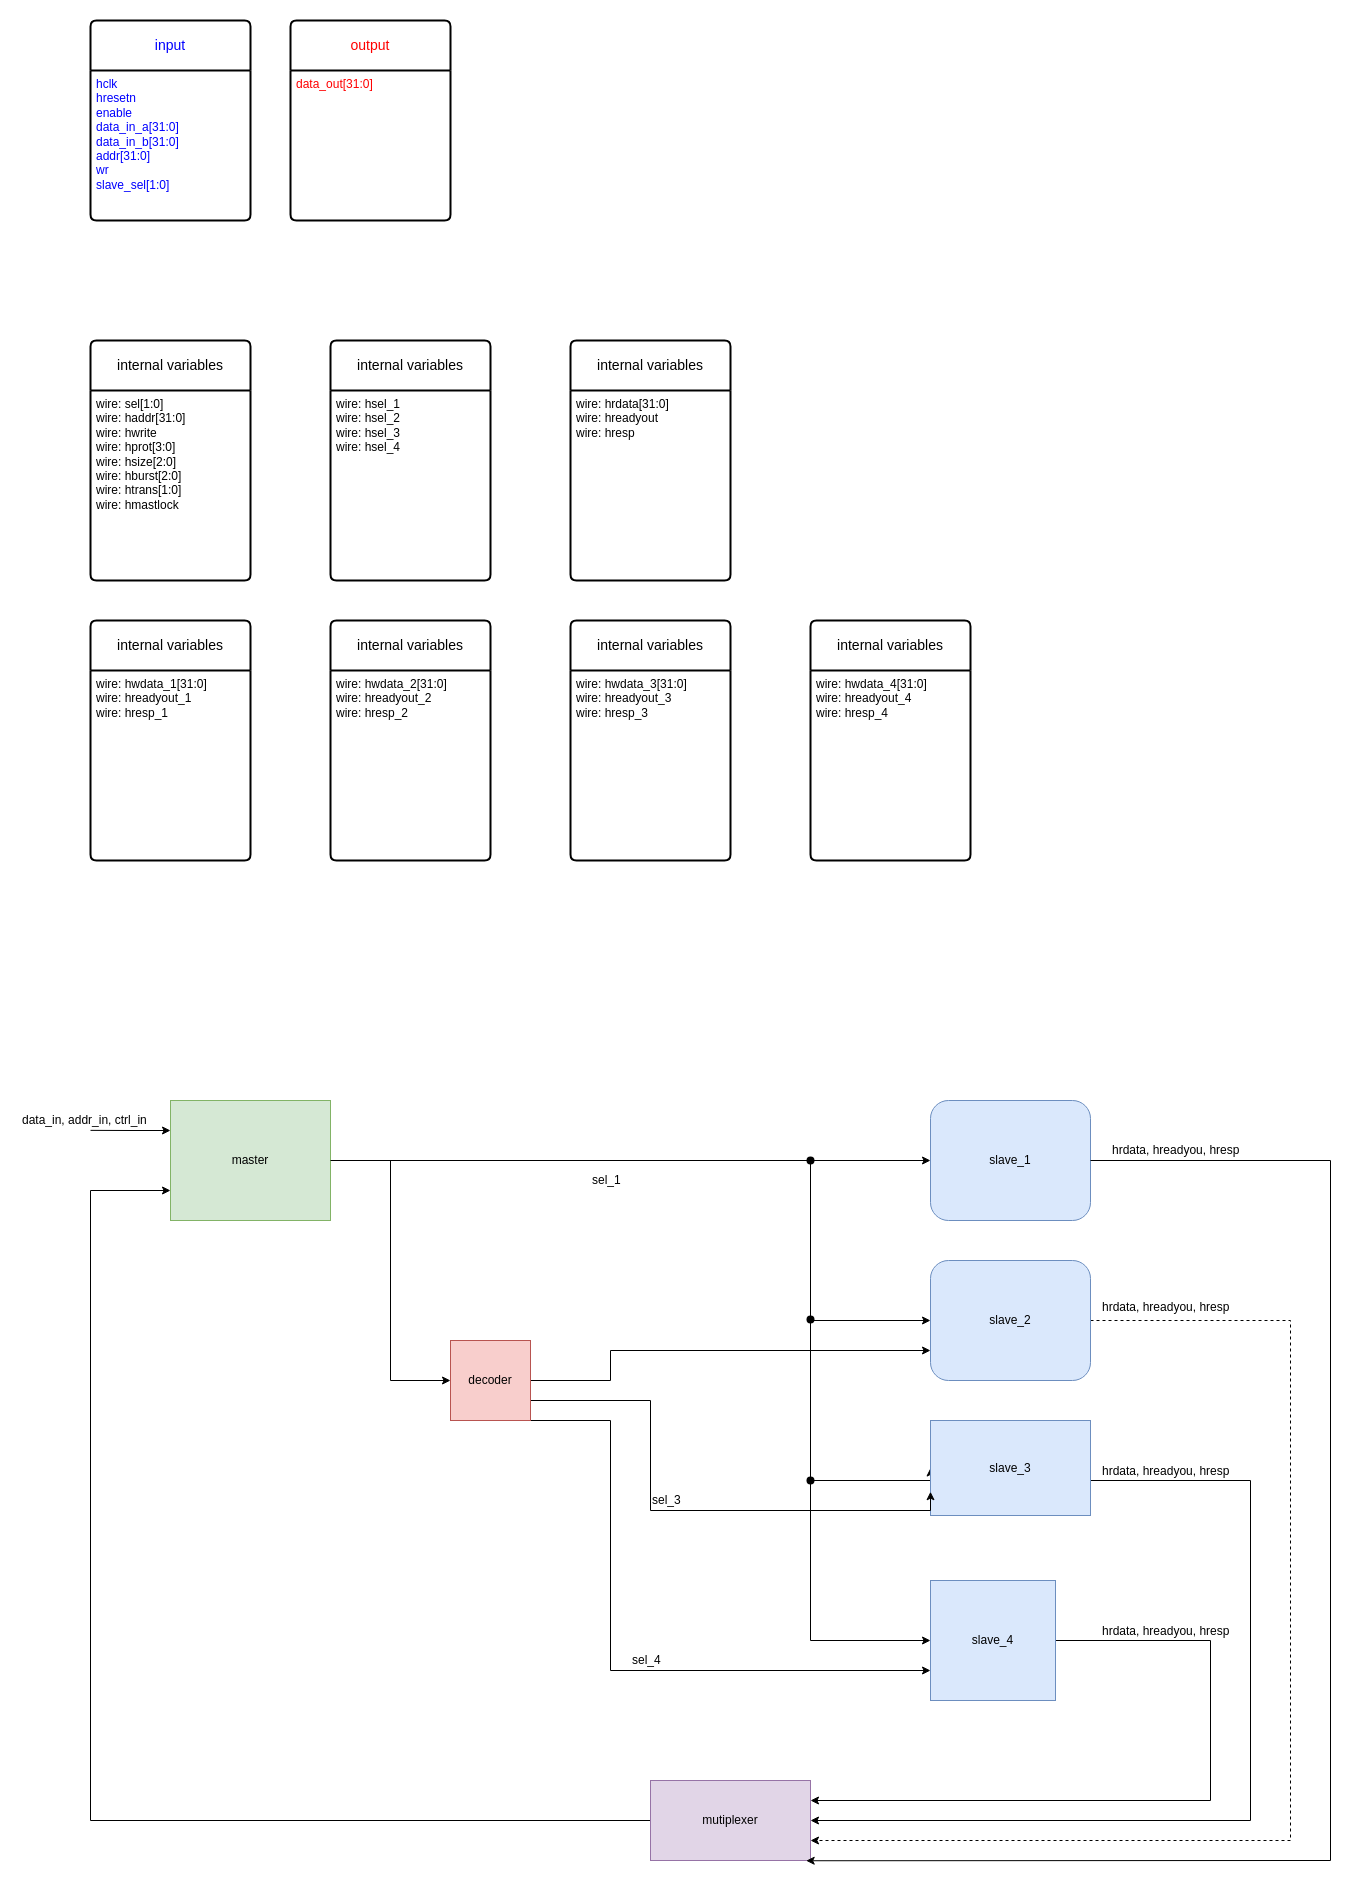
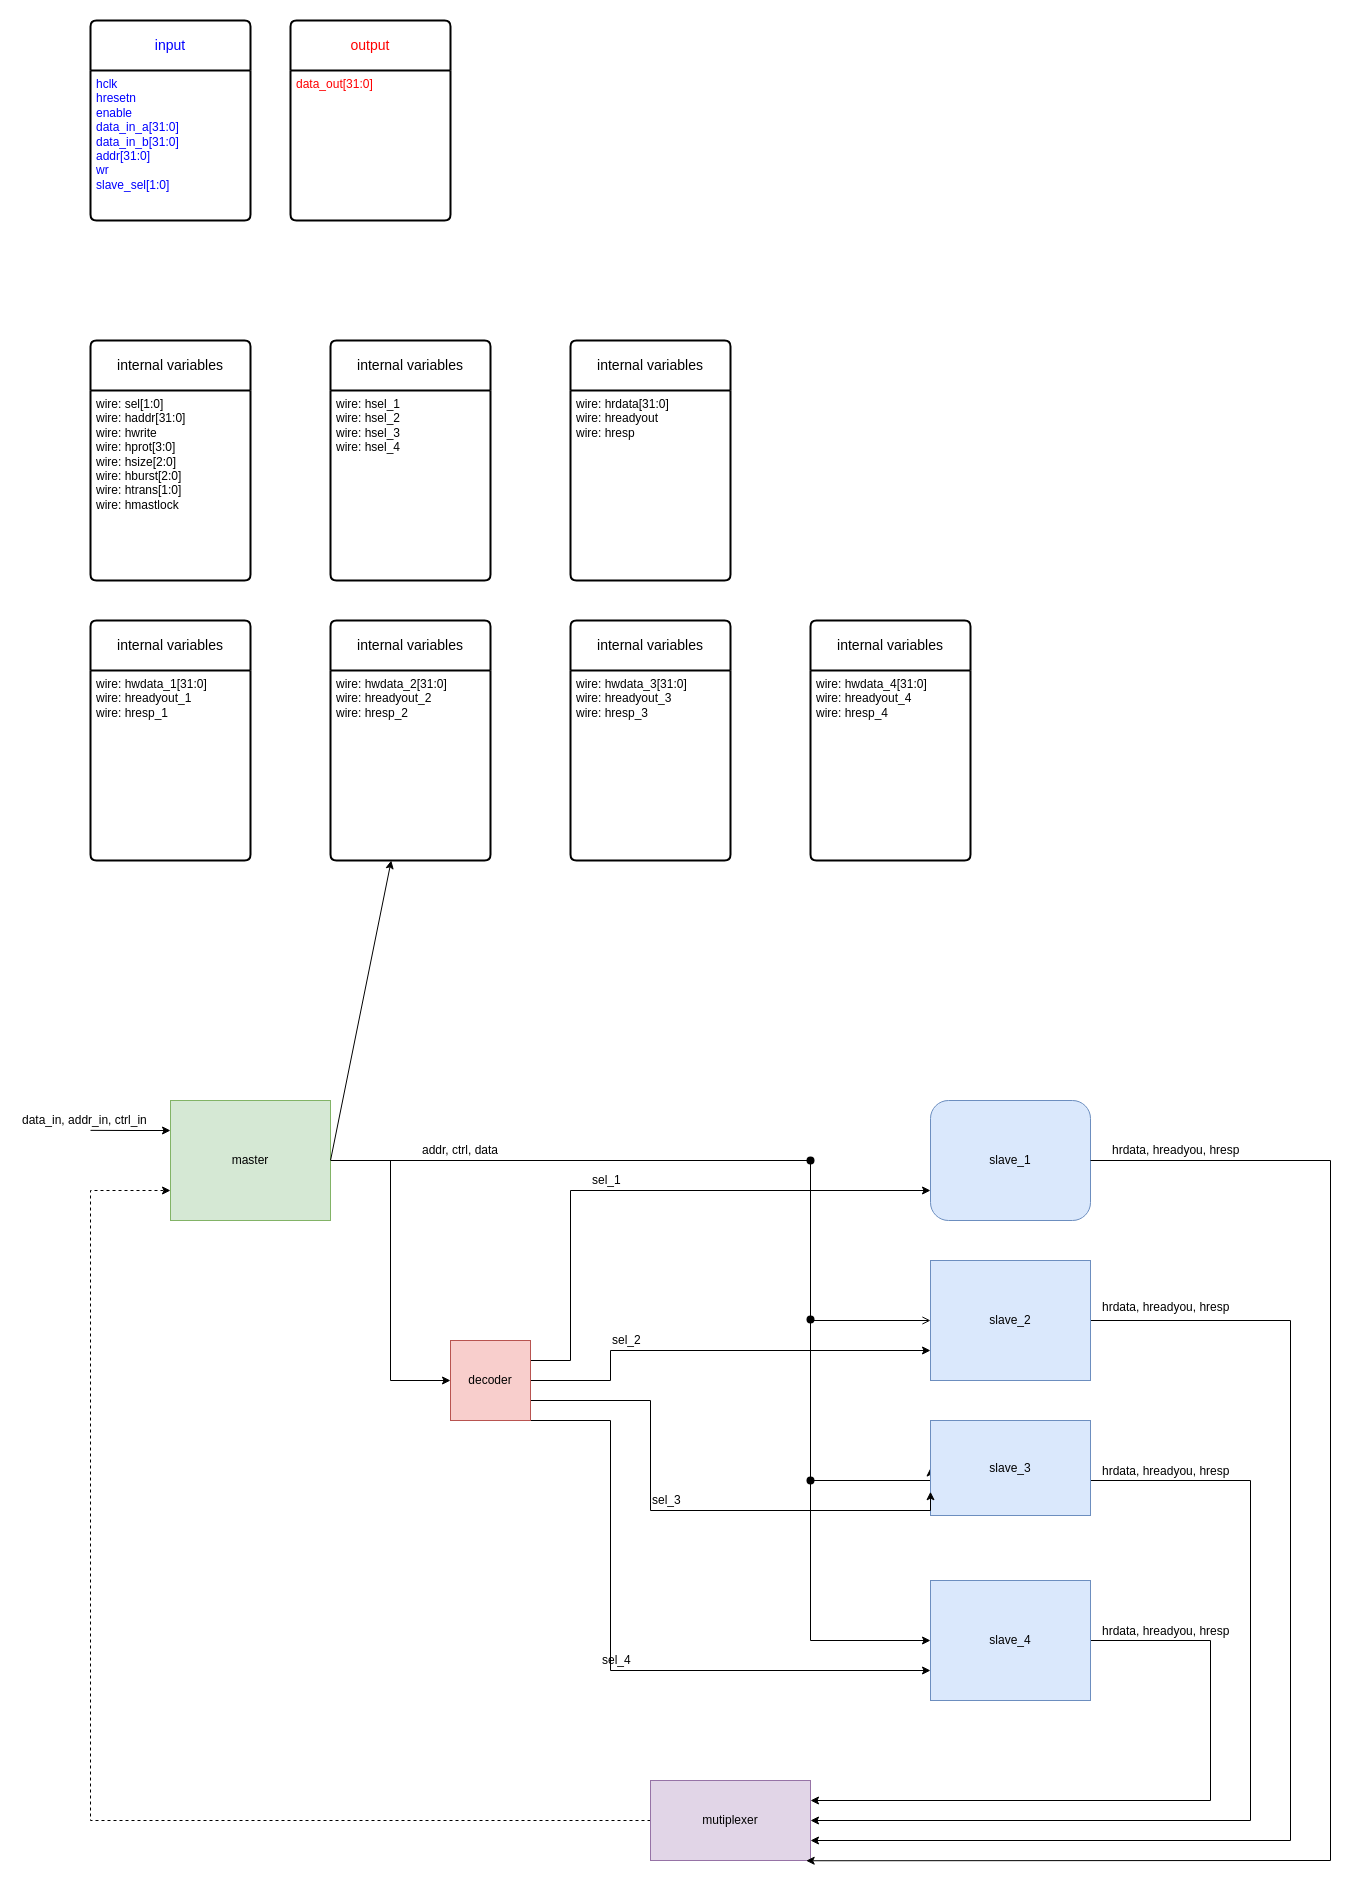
none -> (466, 1151)
(868, 1161) -> (361, 1012)
none -> (642, 1191)
(922, 1321) -> (924, 1321)
(1011, 1321) -> (1011, 1321)
none -> (626, 1341)
(993, 1641) -> (1011, 1641)
(646, 1661) -> (616, 1661)
(1291, 1718) -> (1291, 1718)
(91, 1750) -> (91, 1750)
